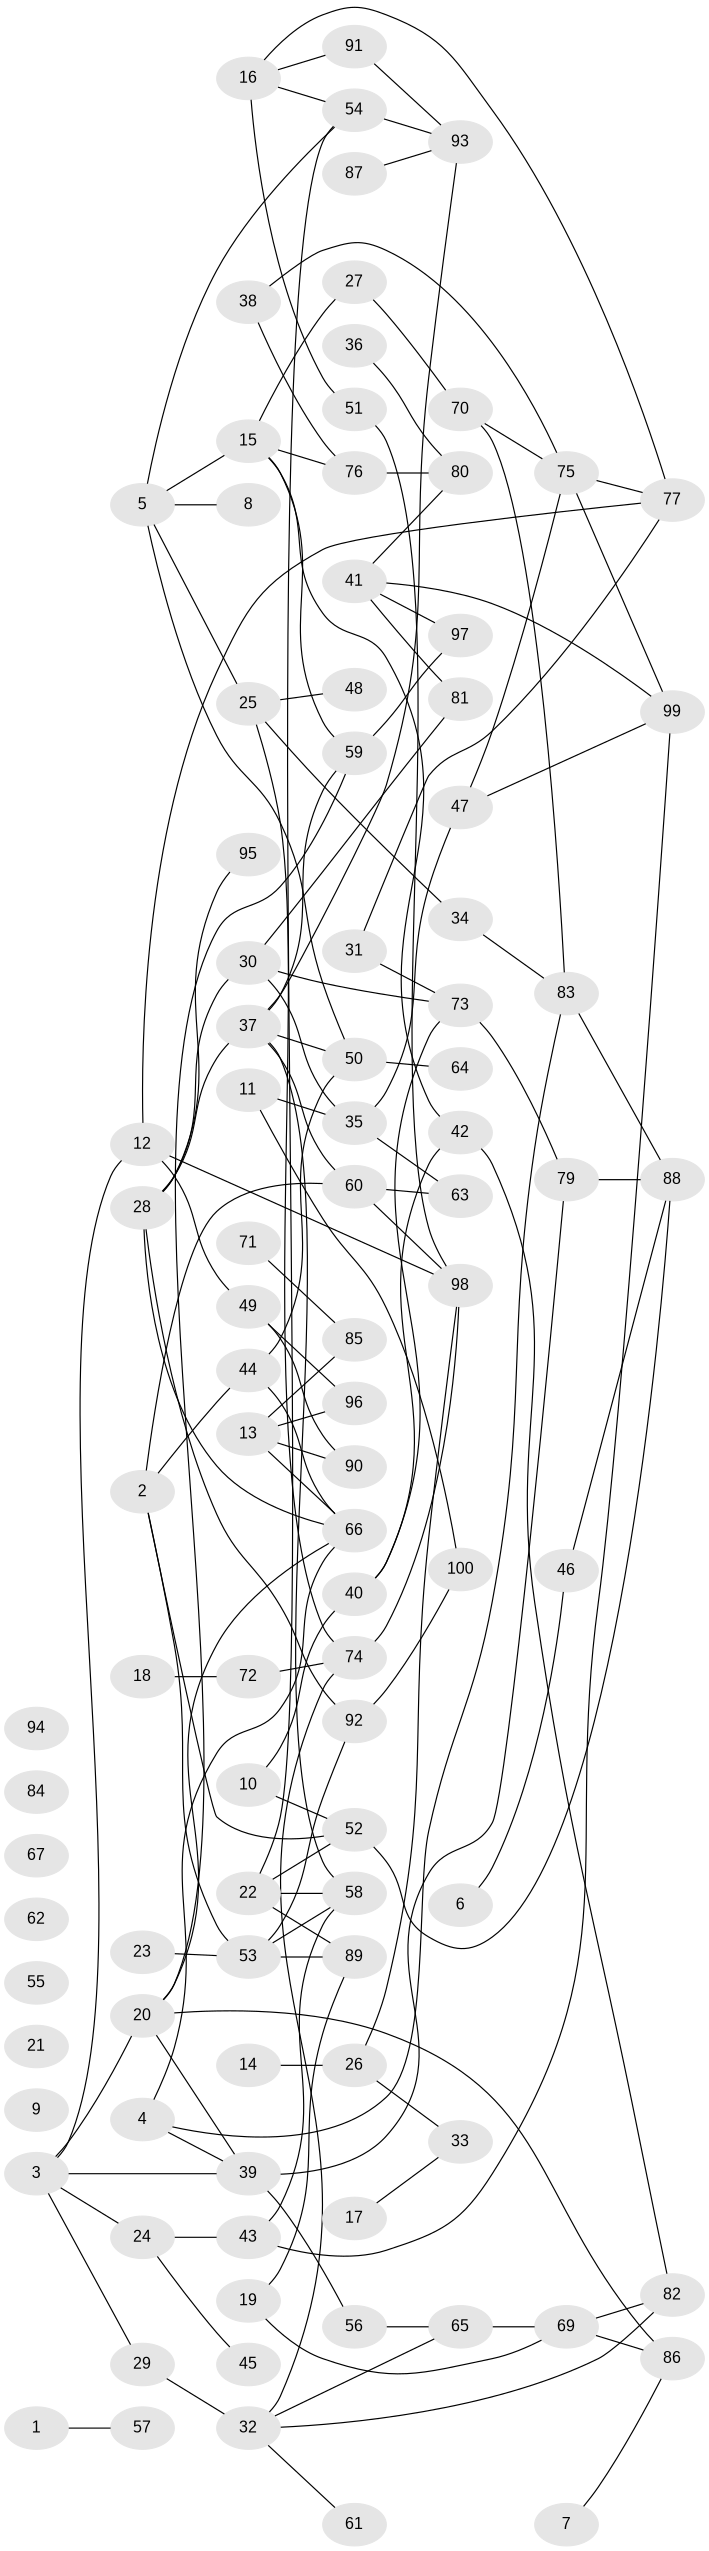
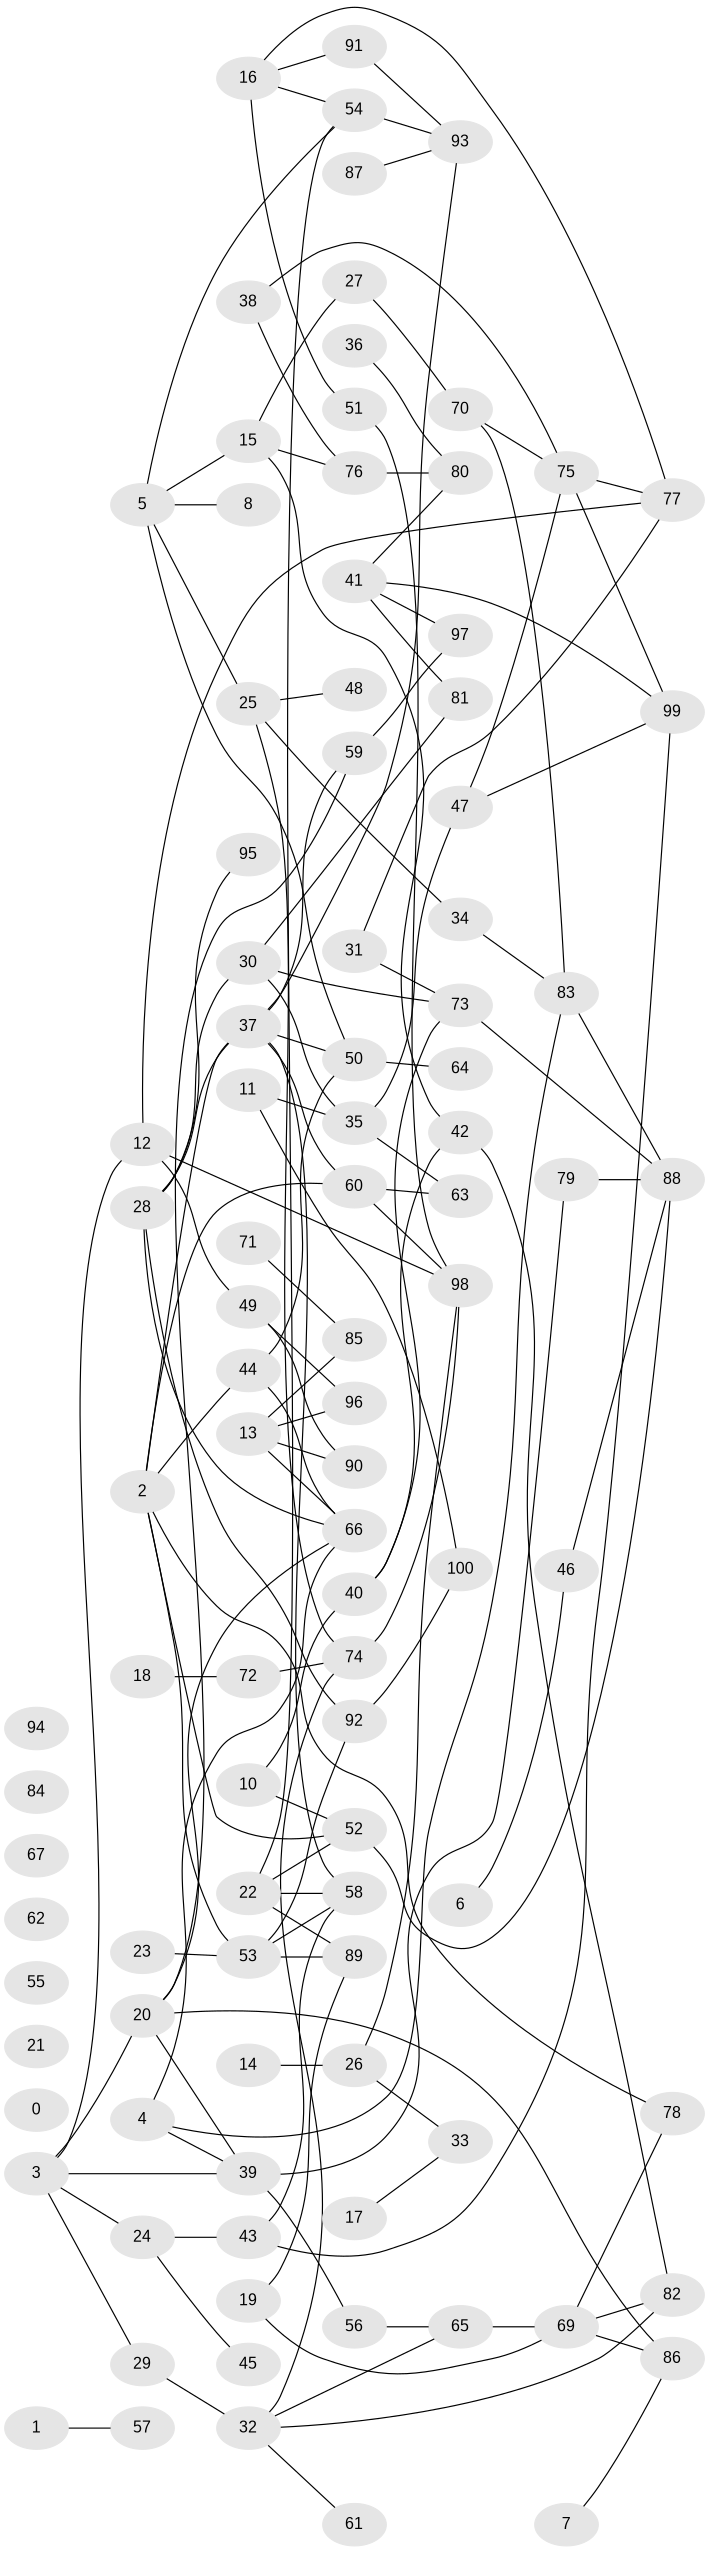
(302, 597) -> none
(523, 1088) -> (567, 1093)
none -> (171, 1297)
(37, 2110) -> (37, 2110)
none -> (673, 2114)
